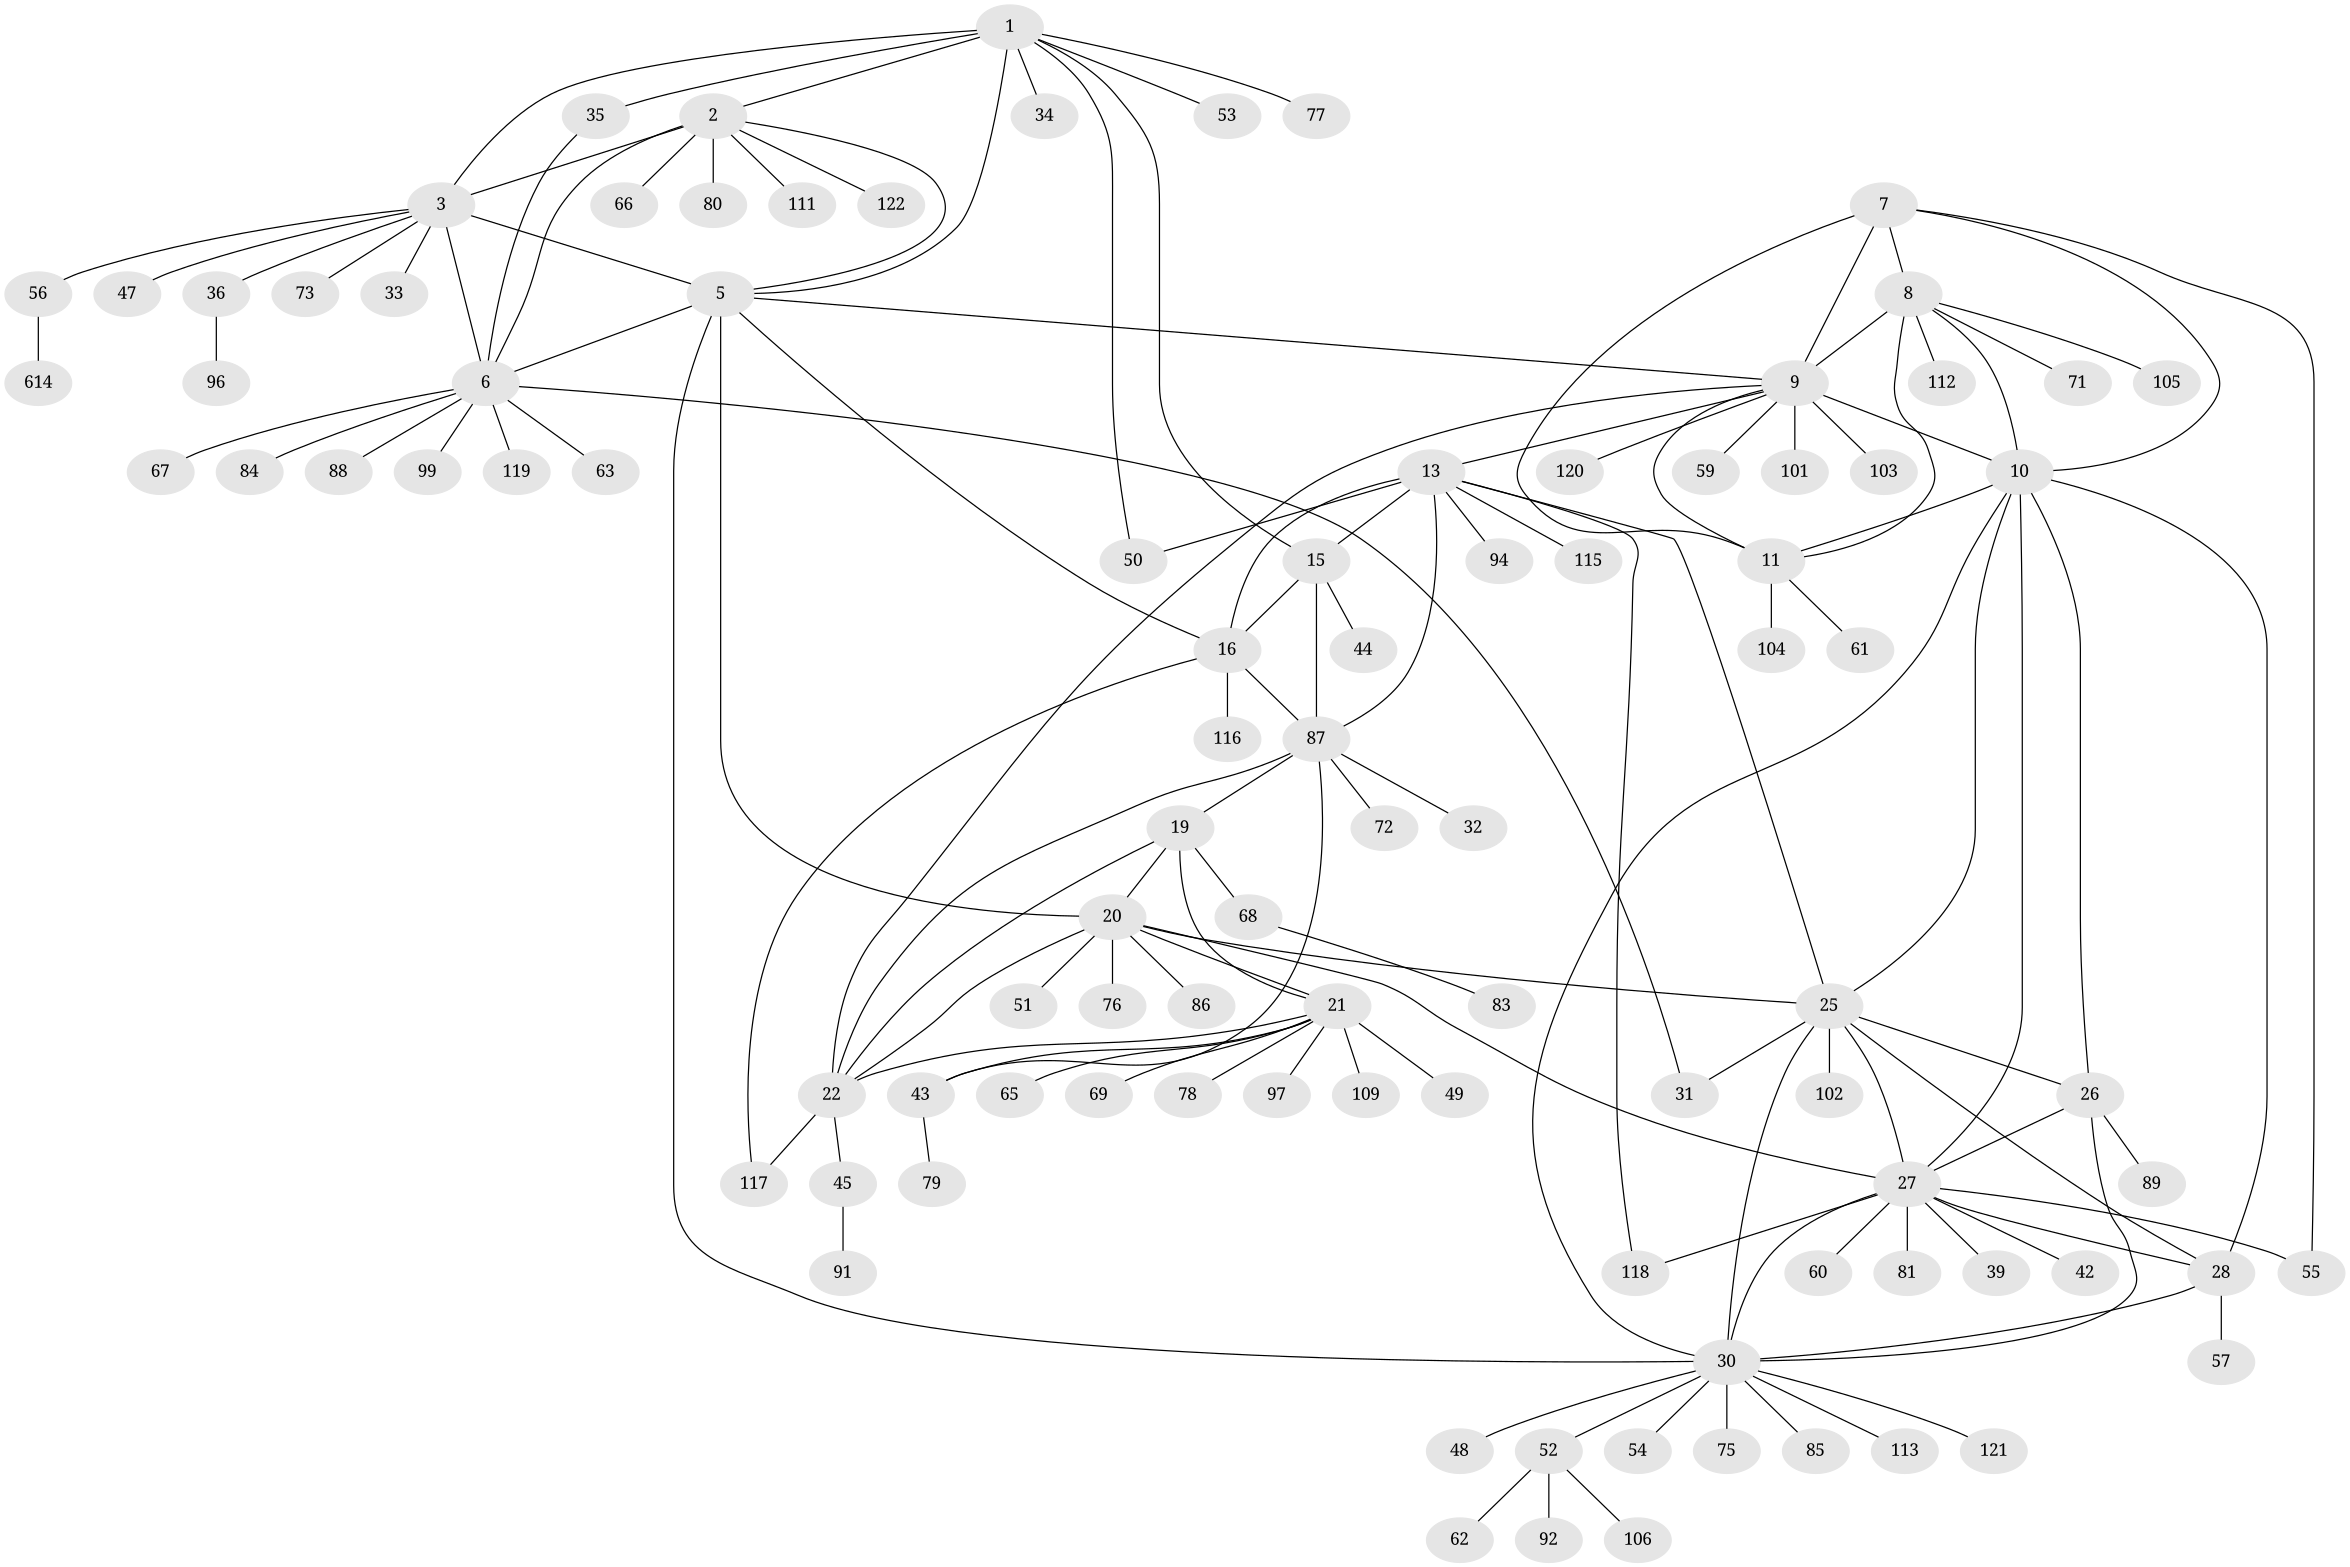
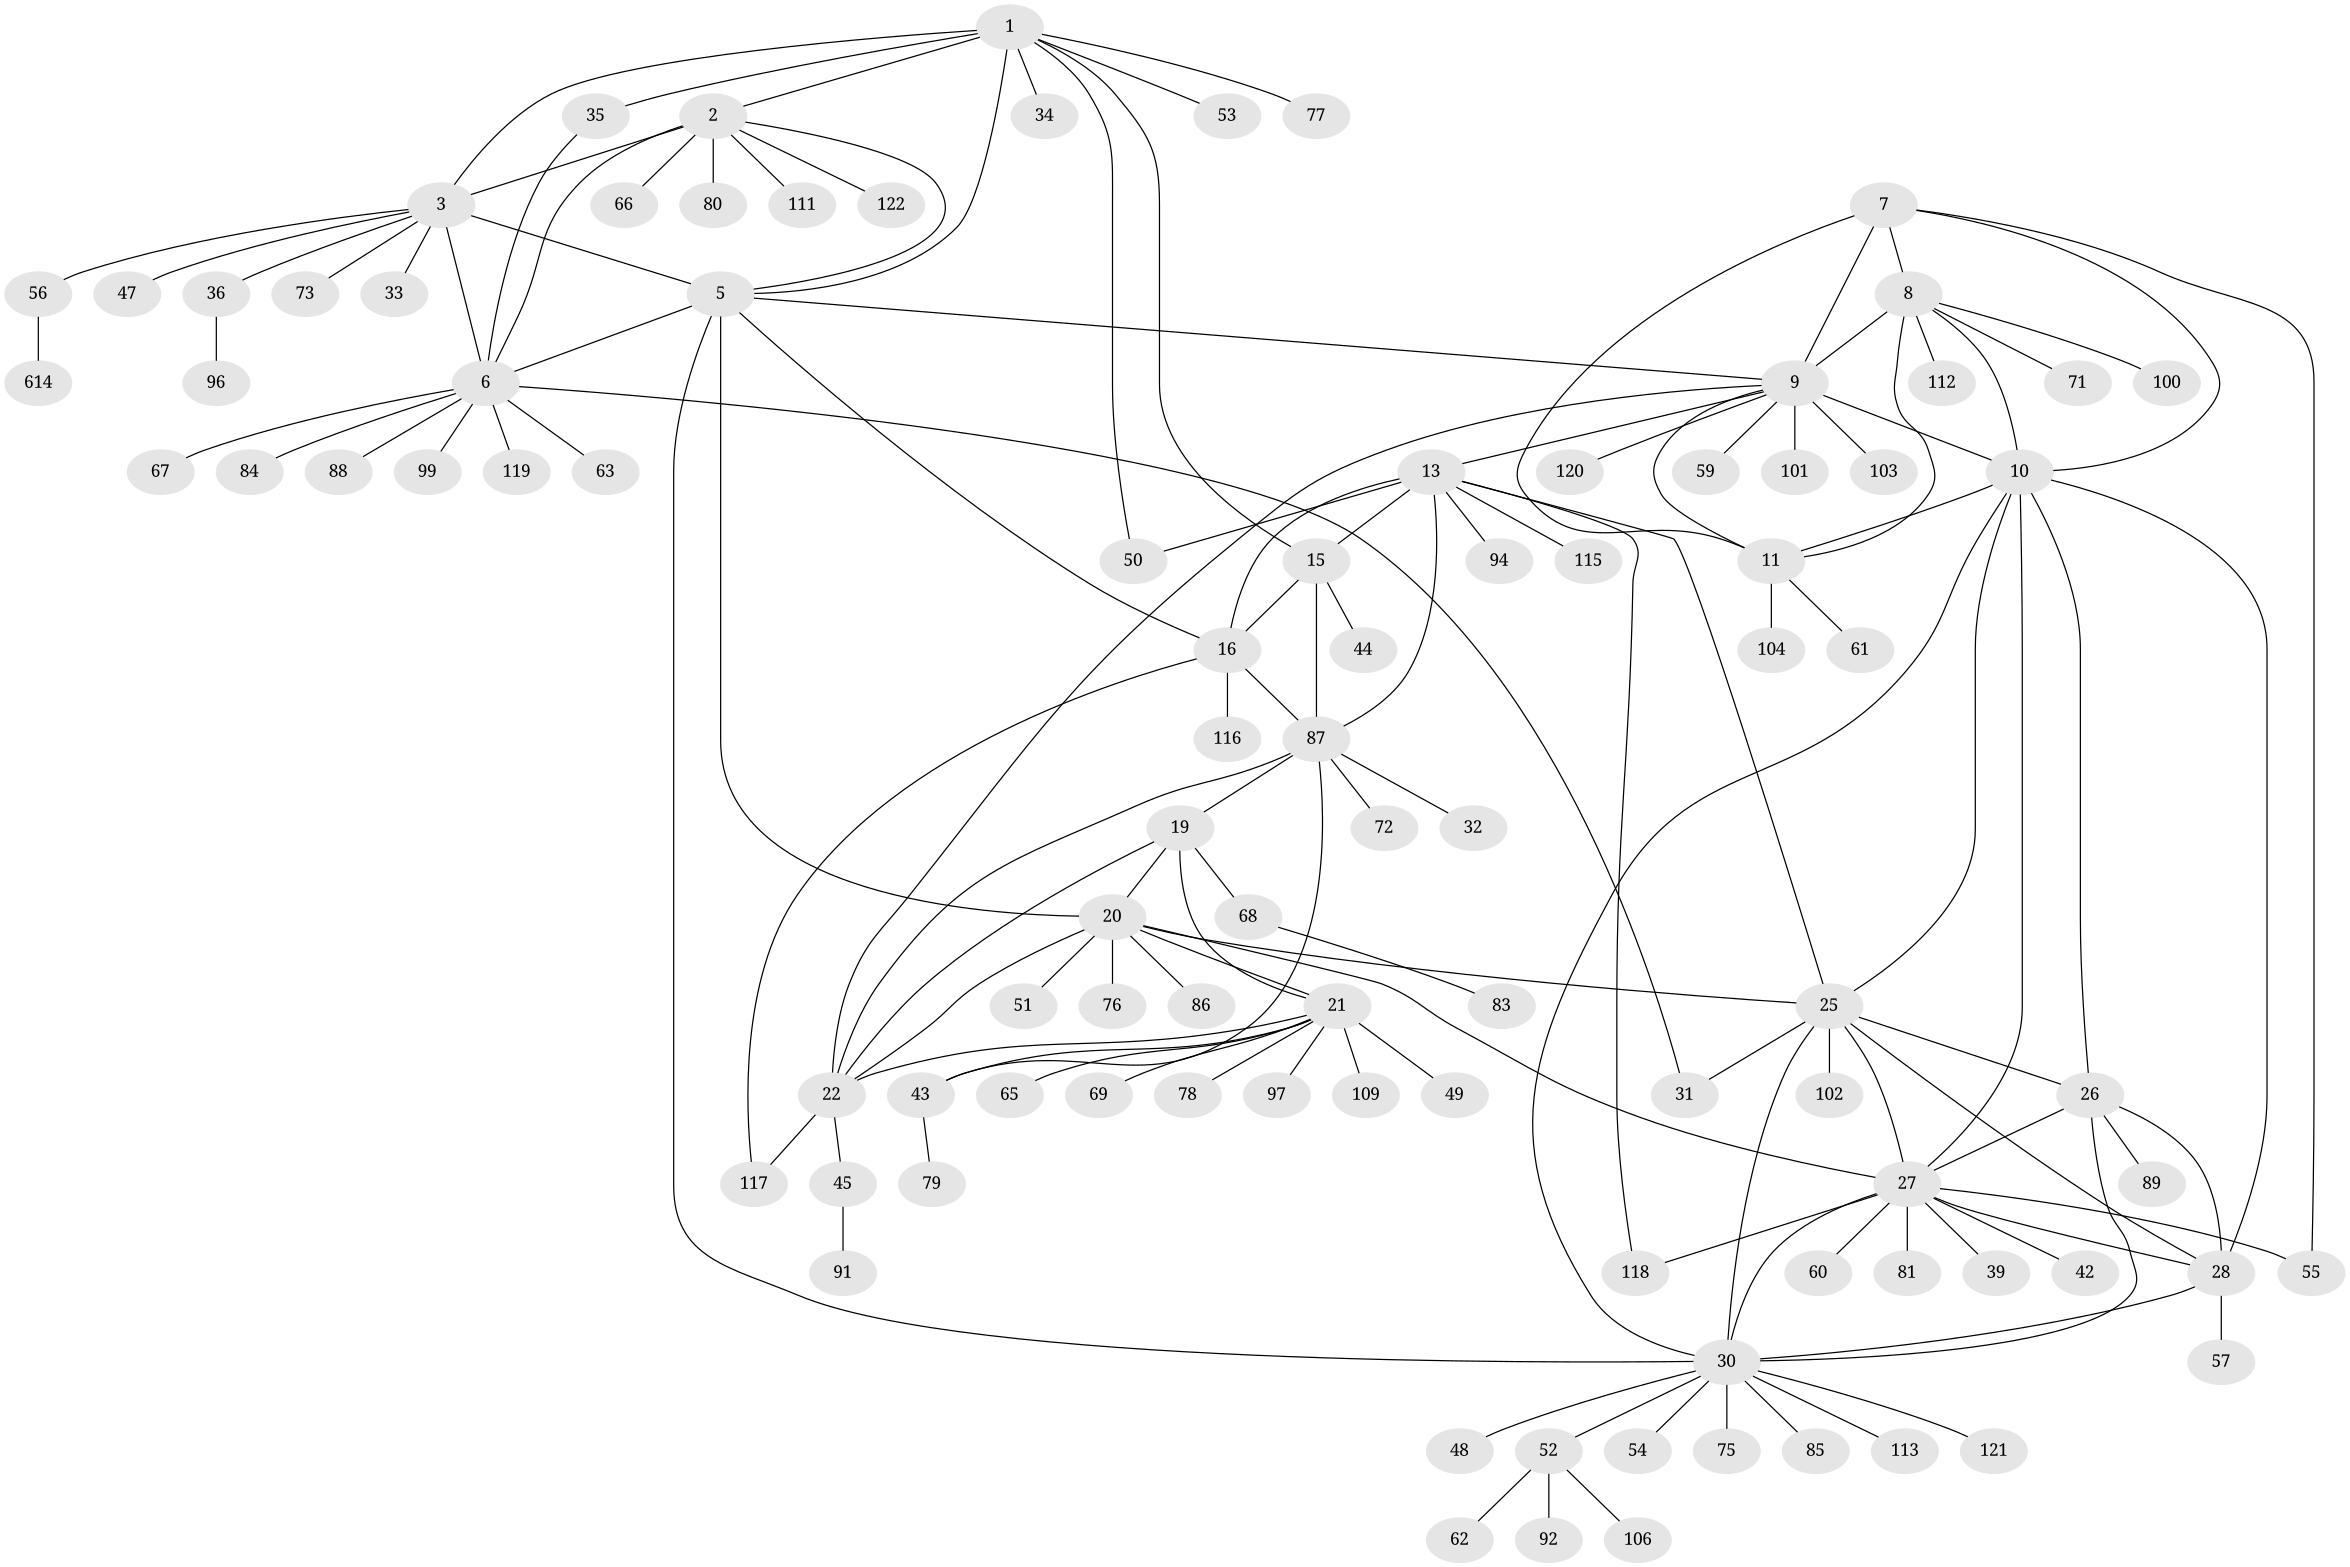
(2167, 383) -> (2167, 383)
none -> (2196, 1161)
